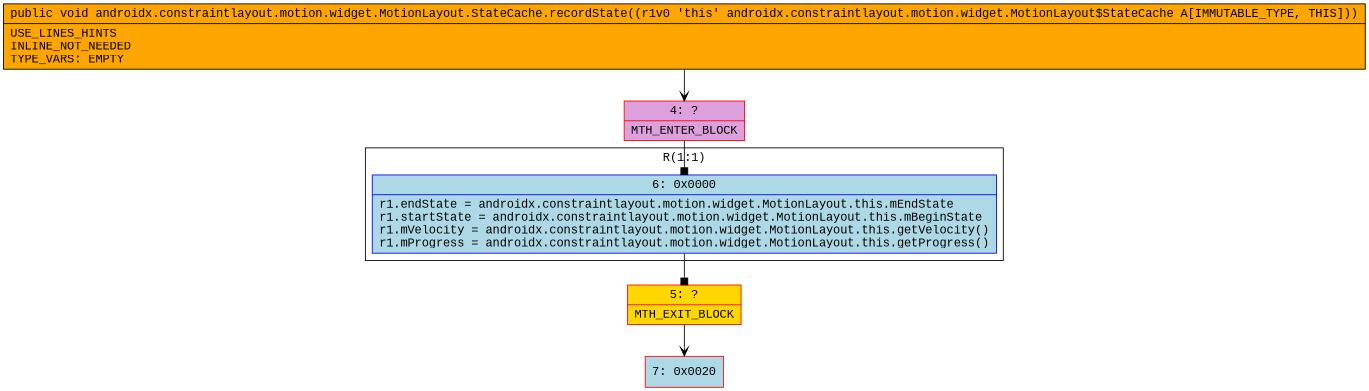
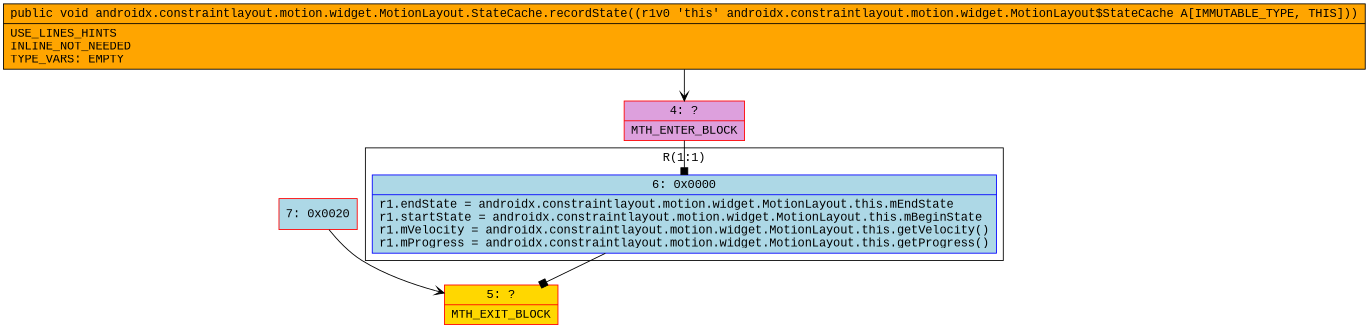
(684, 336) -> (377, 269)
